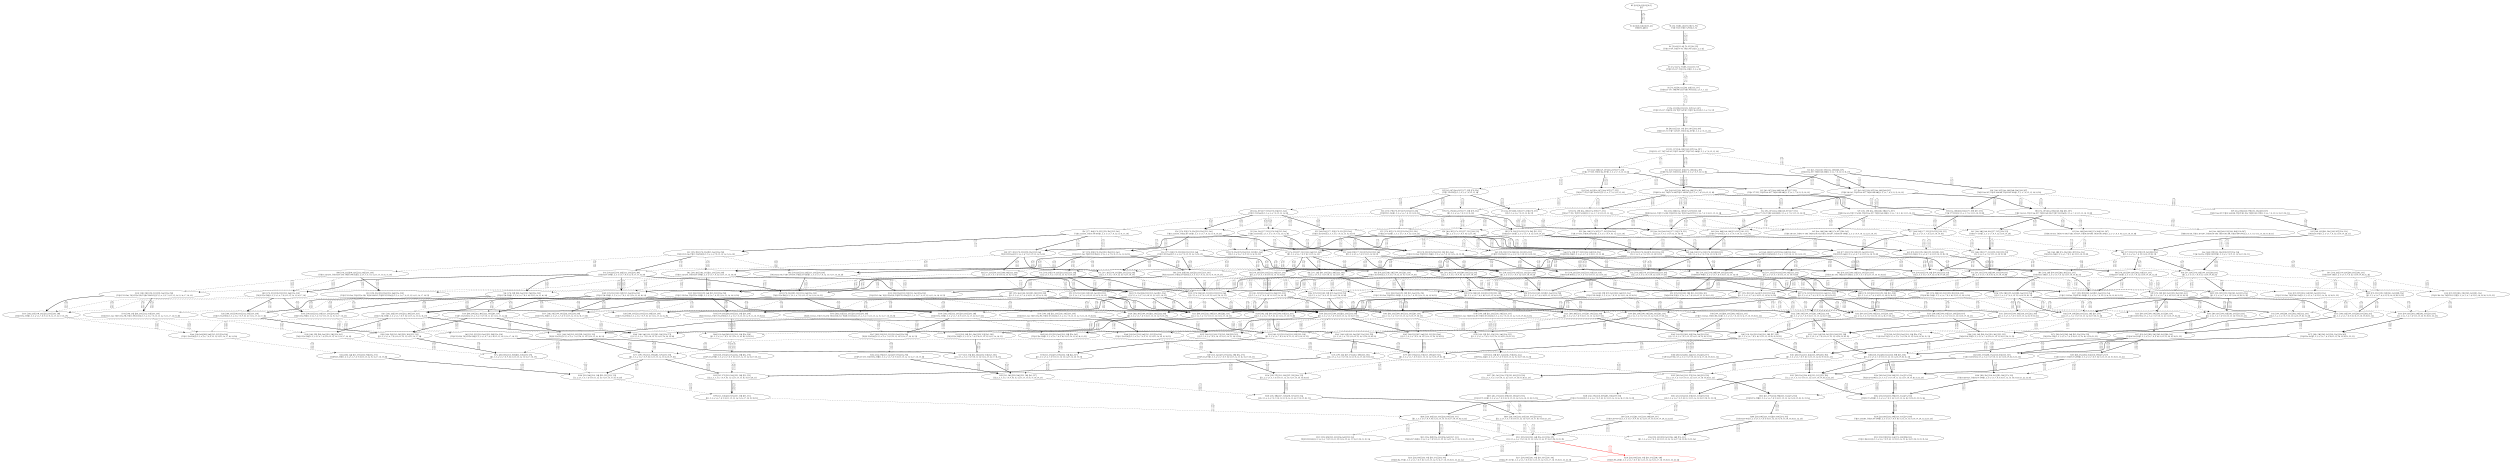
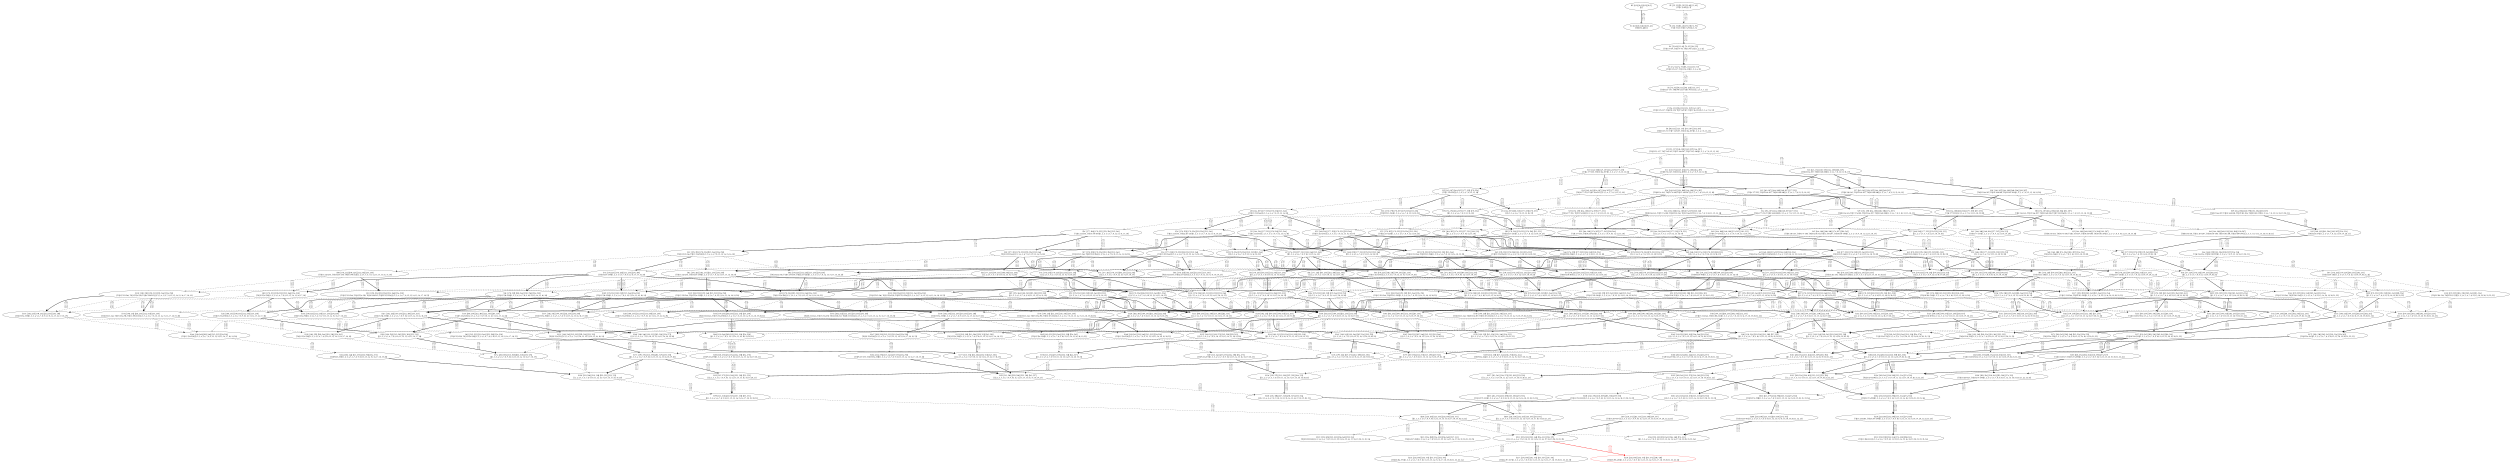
none -> (1684, 6)
